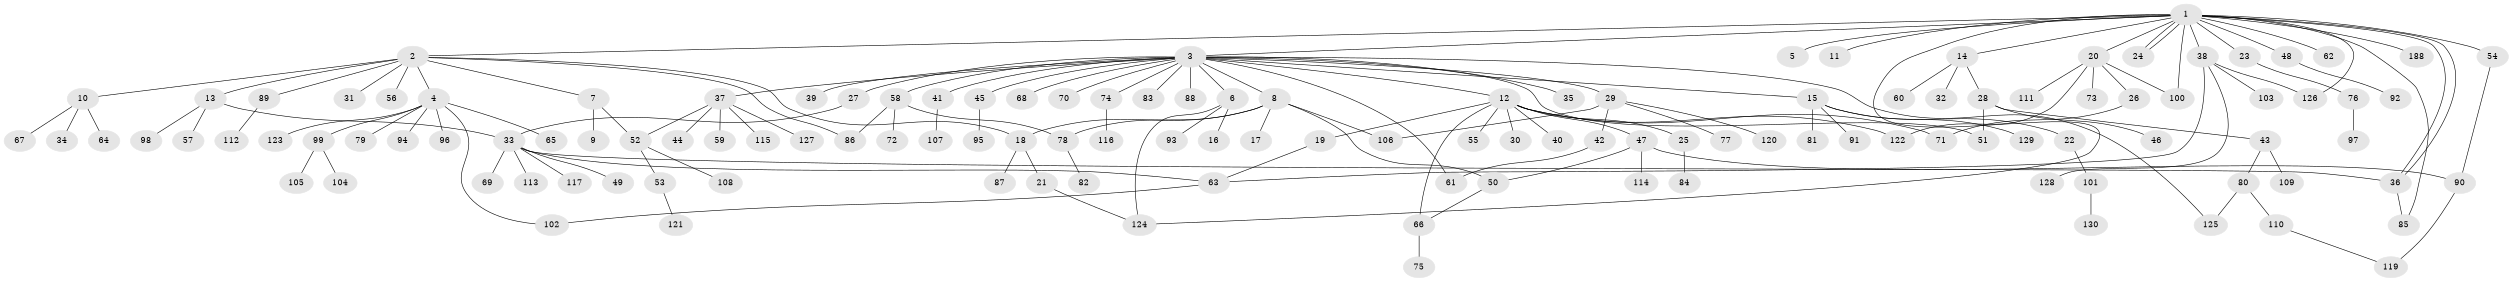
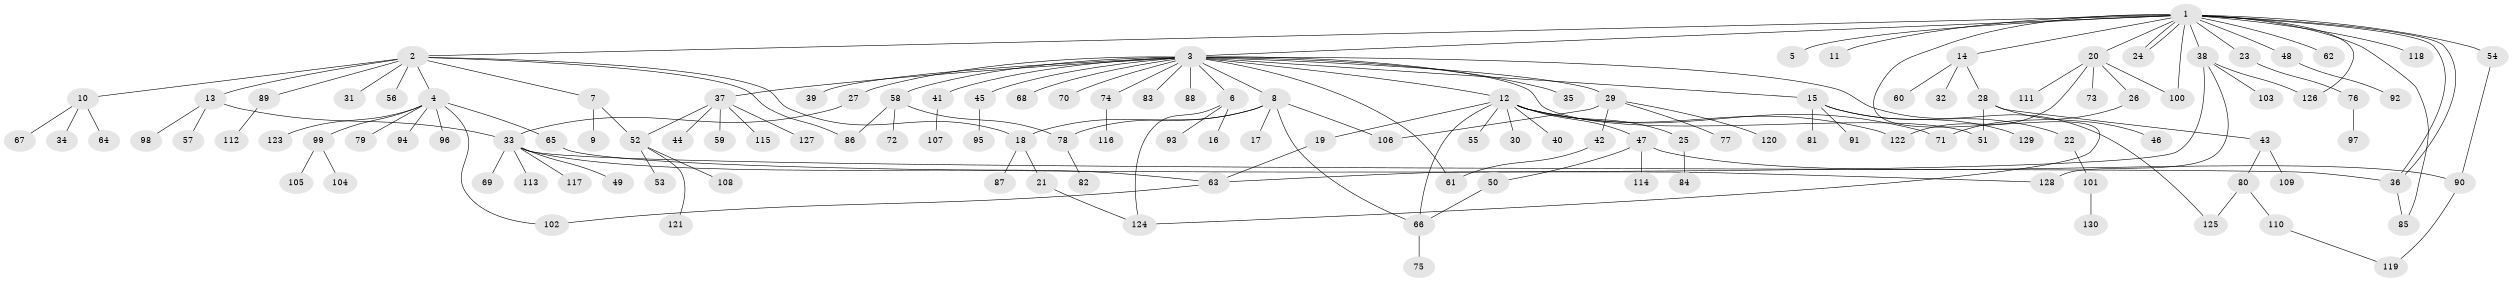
(2417, 57) -> (2417, 57)
(1378, 158) -> (1333, 180)
none -> (1296, 172)
(668, 204) -> (682, 173)
